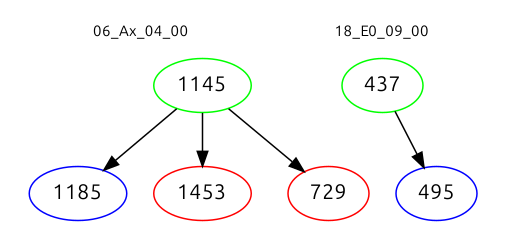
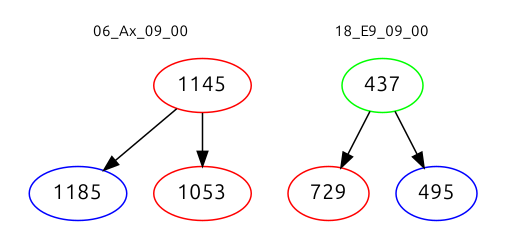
(141, 32) -> (141, 32)
(382, 32) -> (382, 32)
(202, 86) -> (202, 86)
(254, 130) -> (359, 133)
(202, 194) -> (202, 194)
